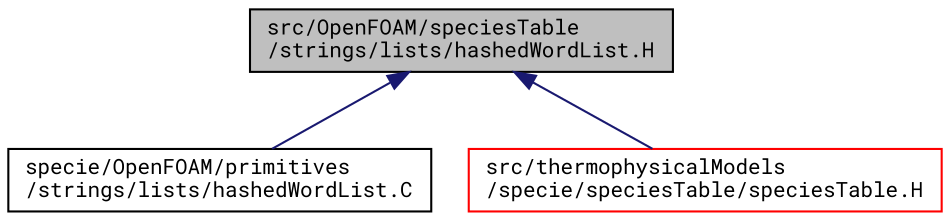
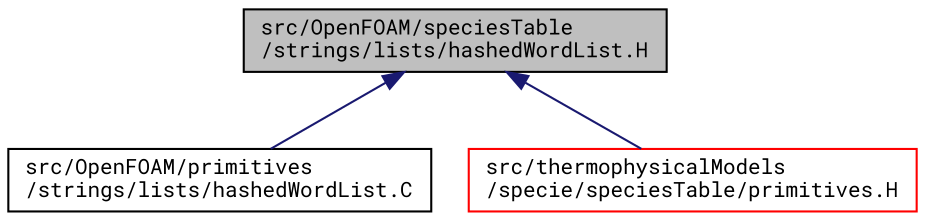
(220, 180) -> (220, 180)
(705, 180) -> (693, 180)
